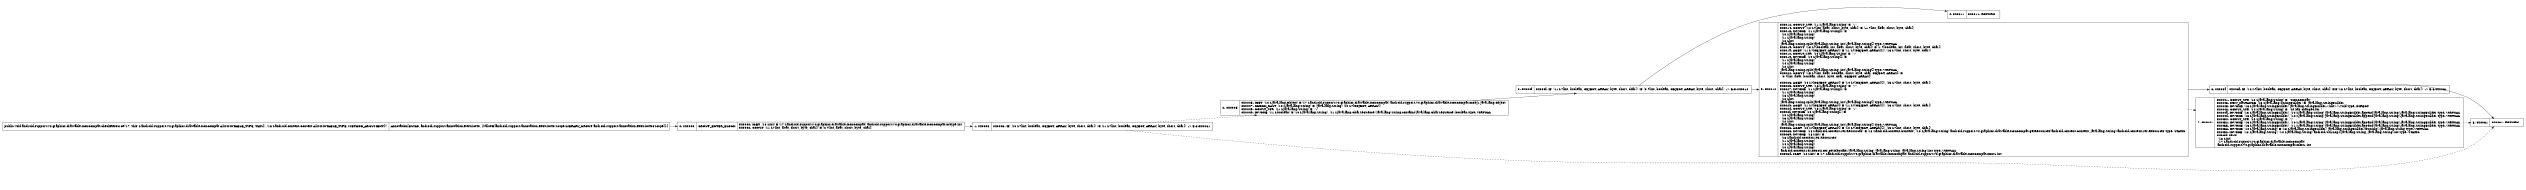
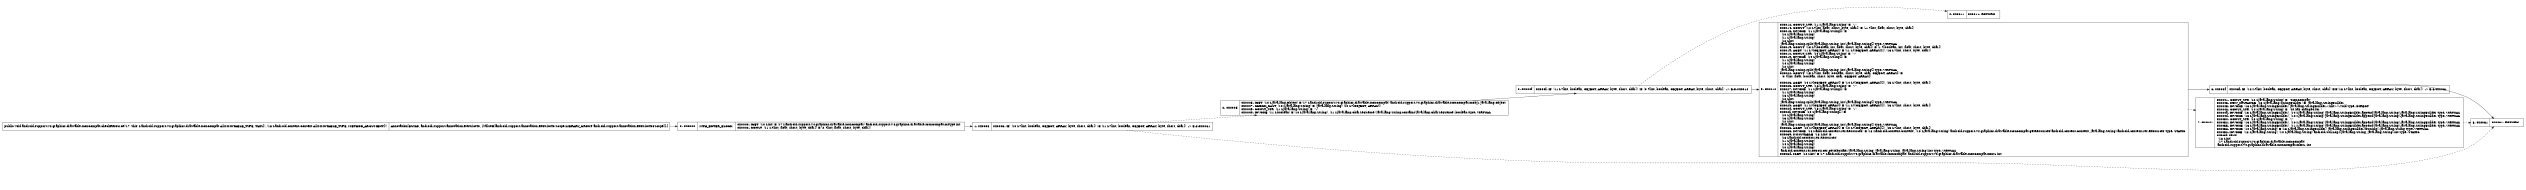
(1783, 15) -> (1783, 15)
(717, 126) -> (716, 126)
(1803, 135) -> (1806, 135)
